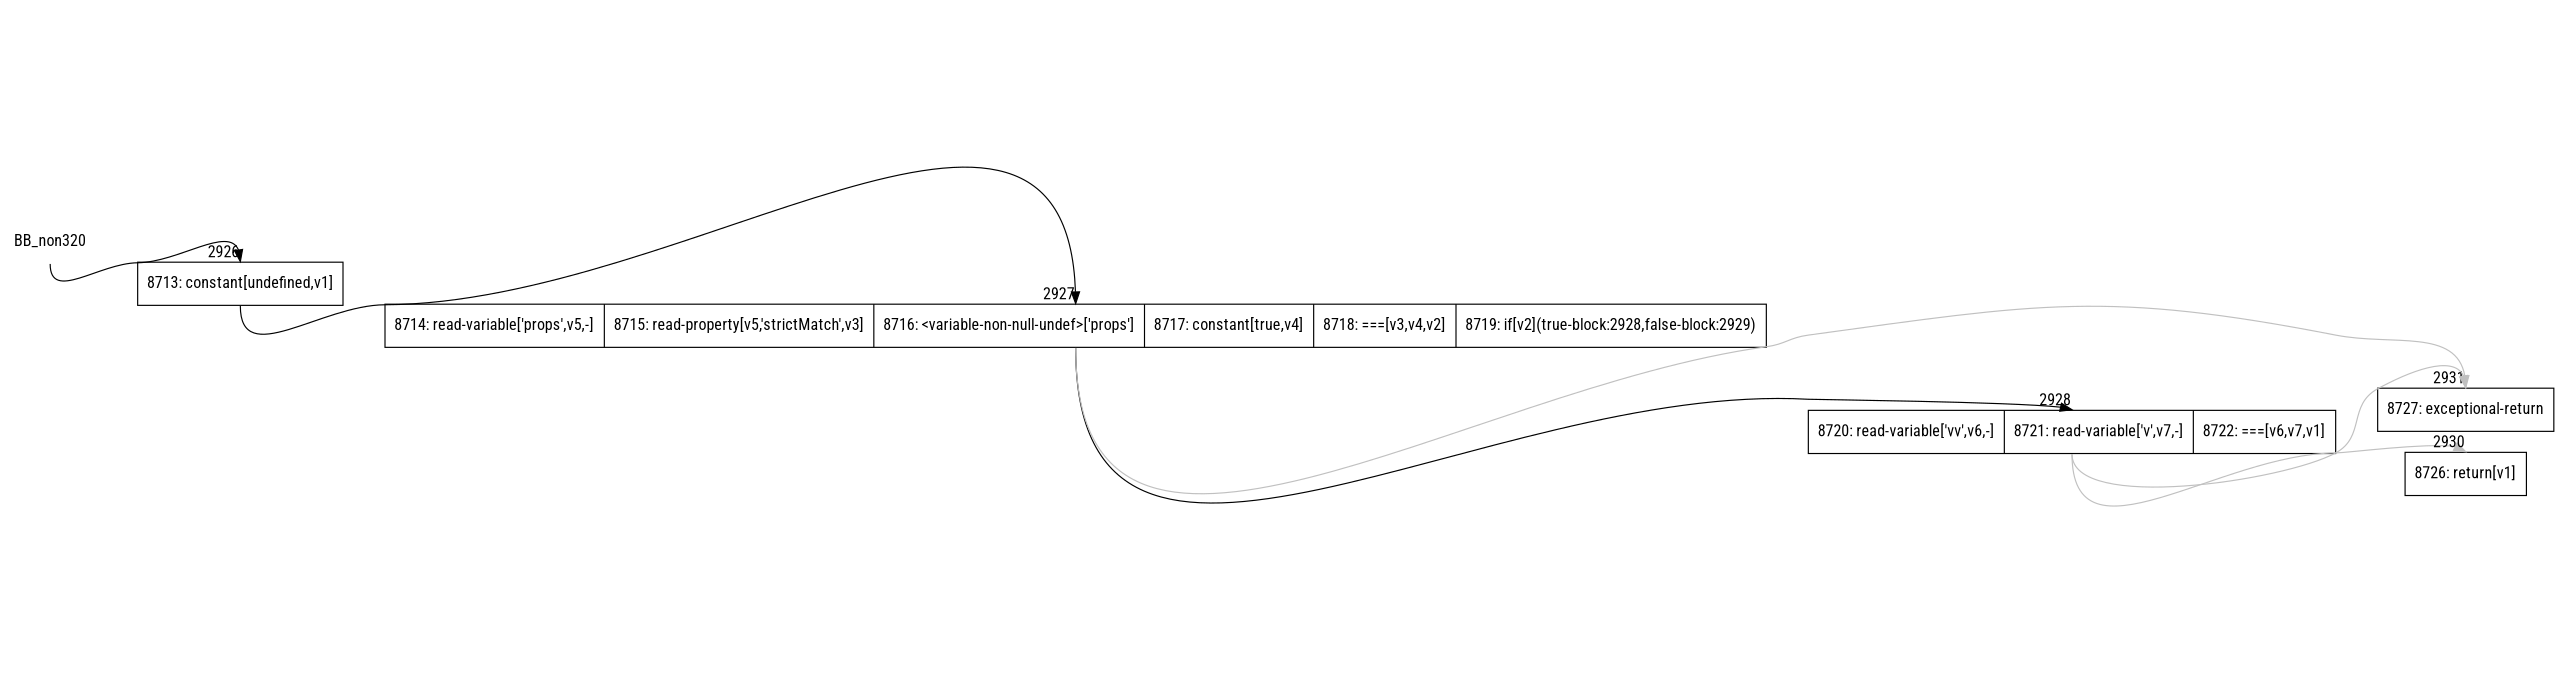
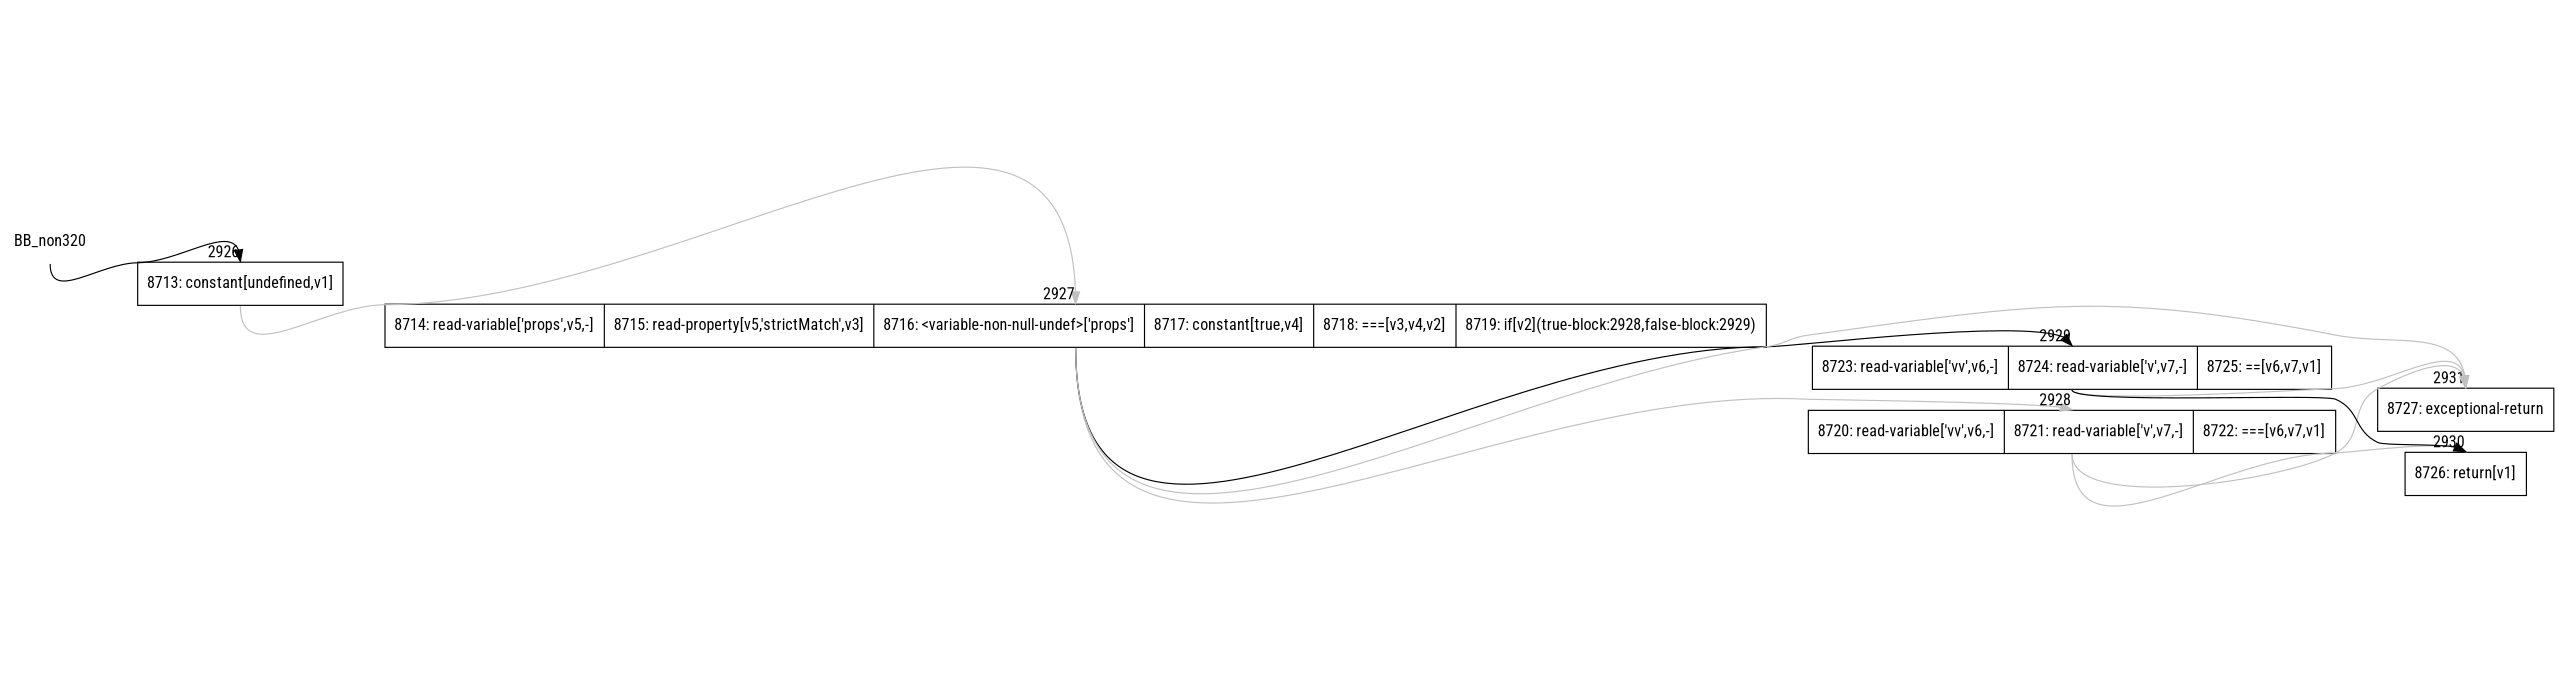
(686, 240) -> (686, 240)
none -> (2072, 368)
(1517, 440) -> (1517, 440)
